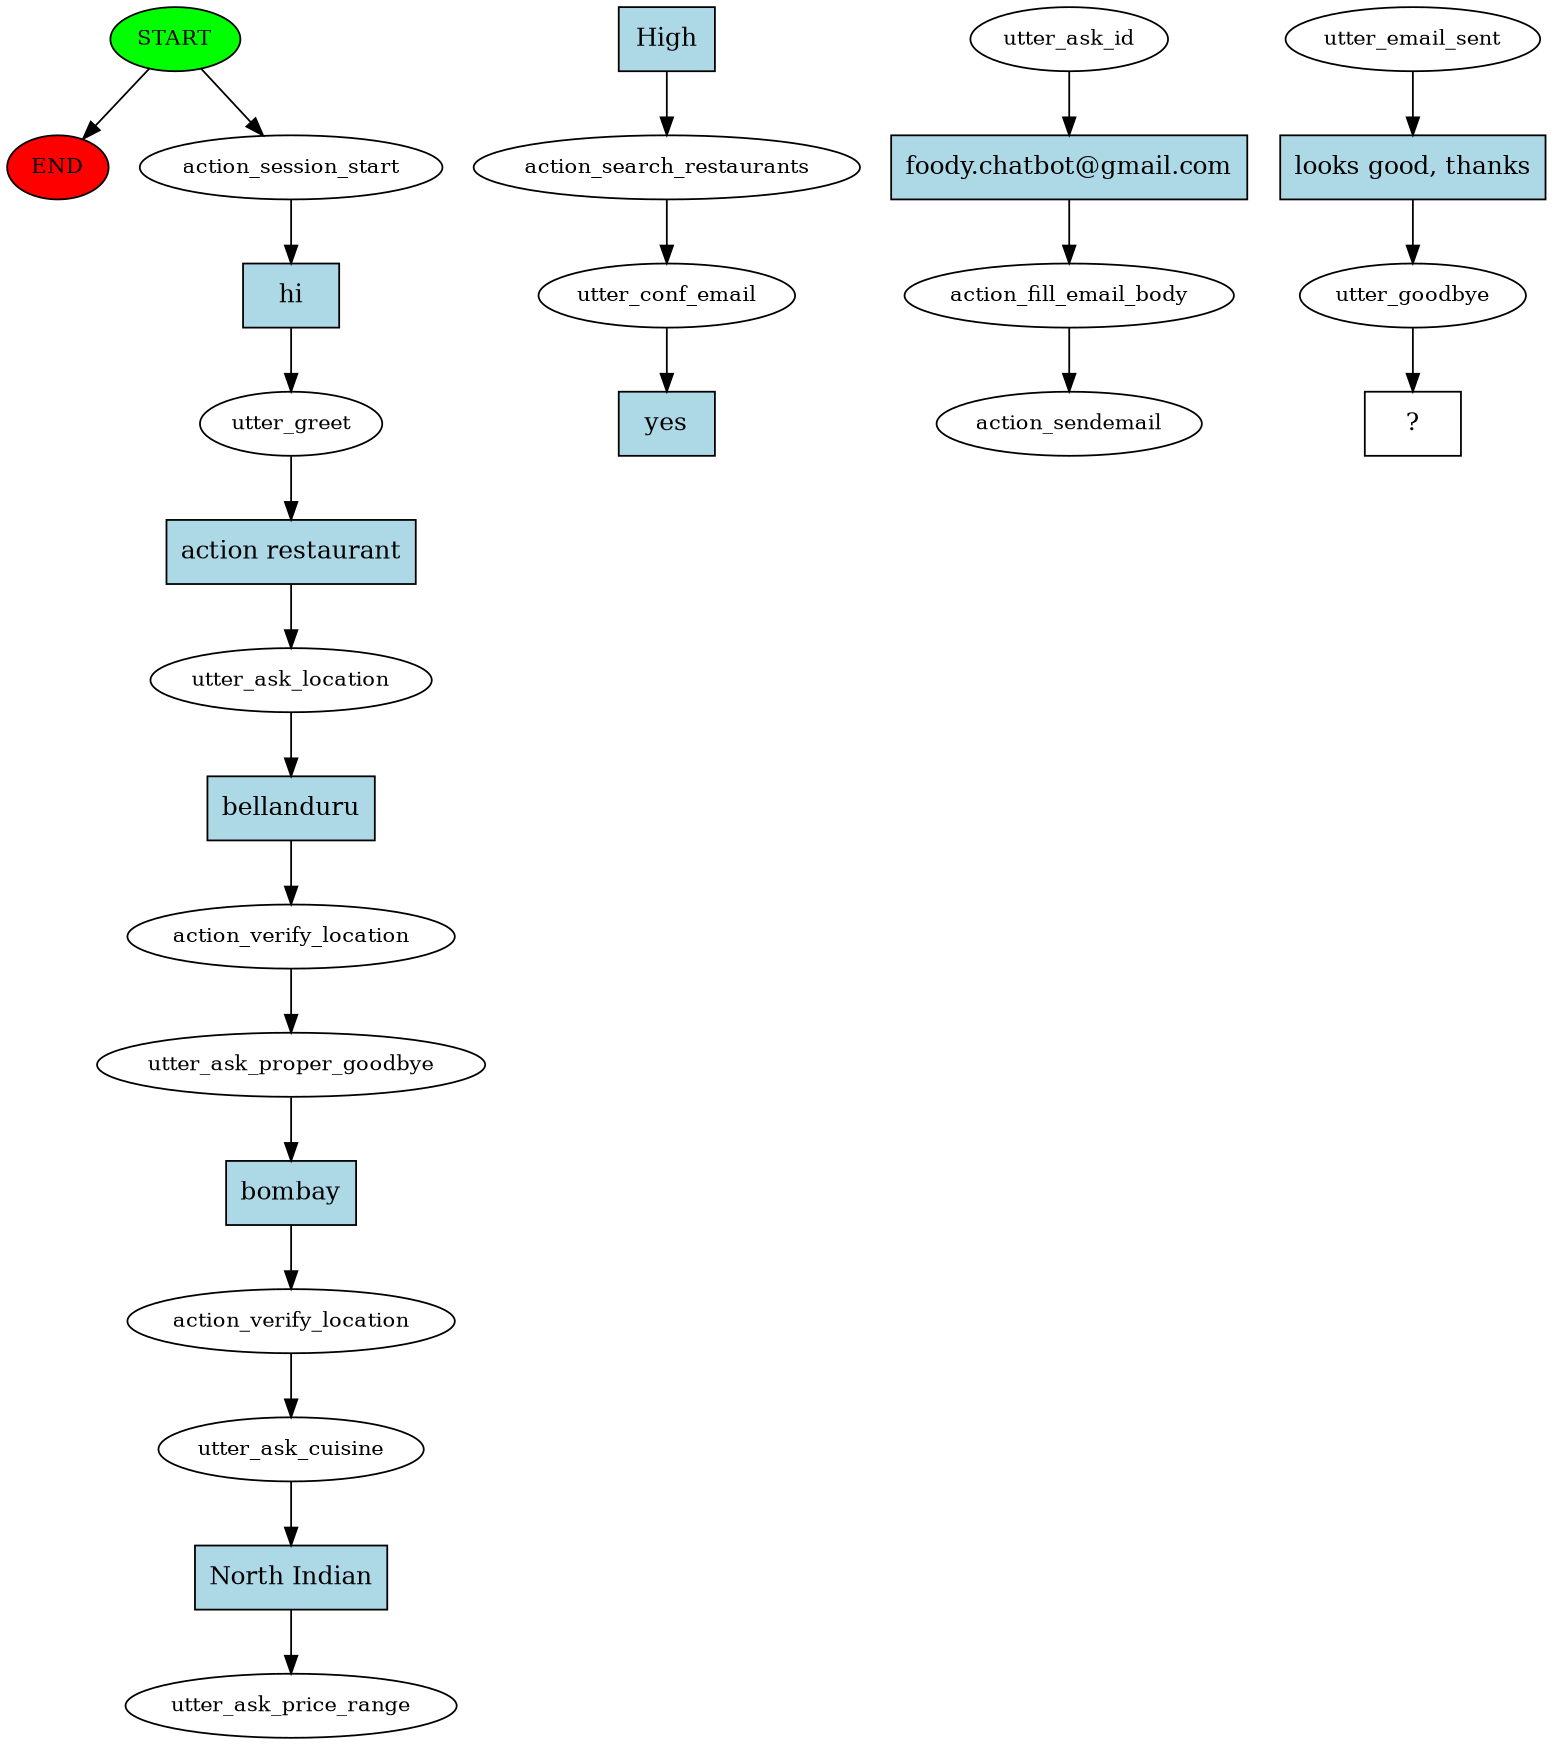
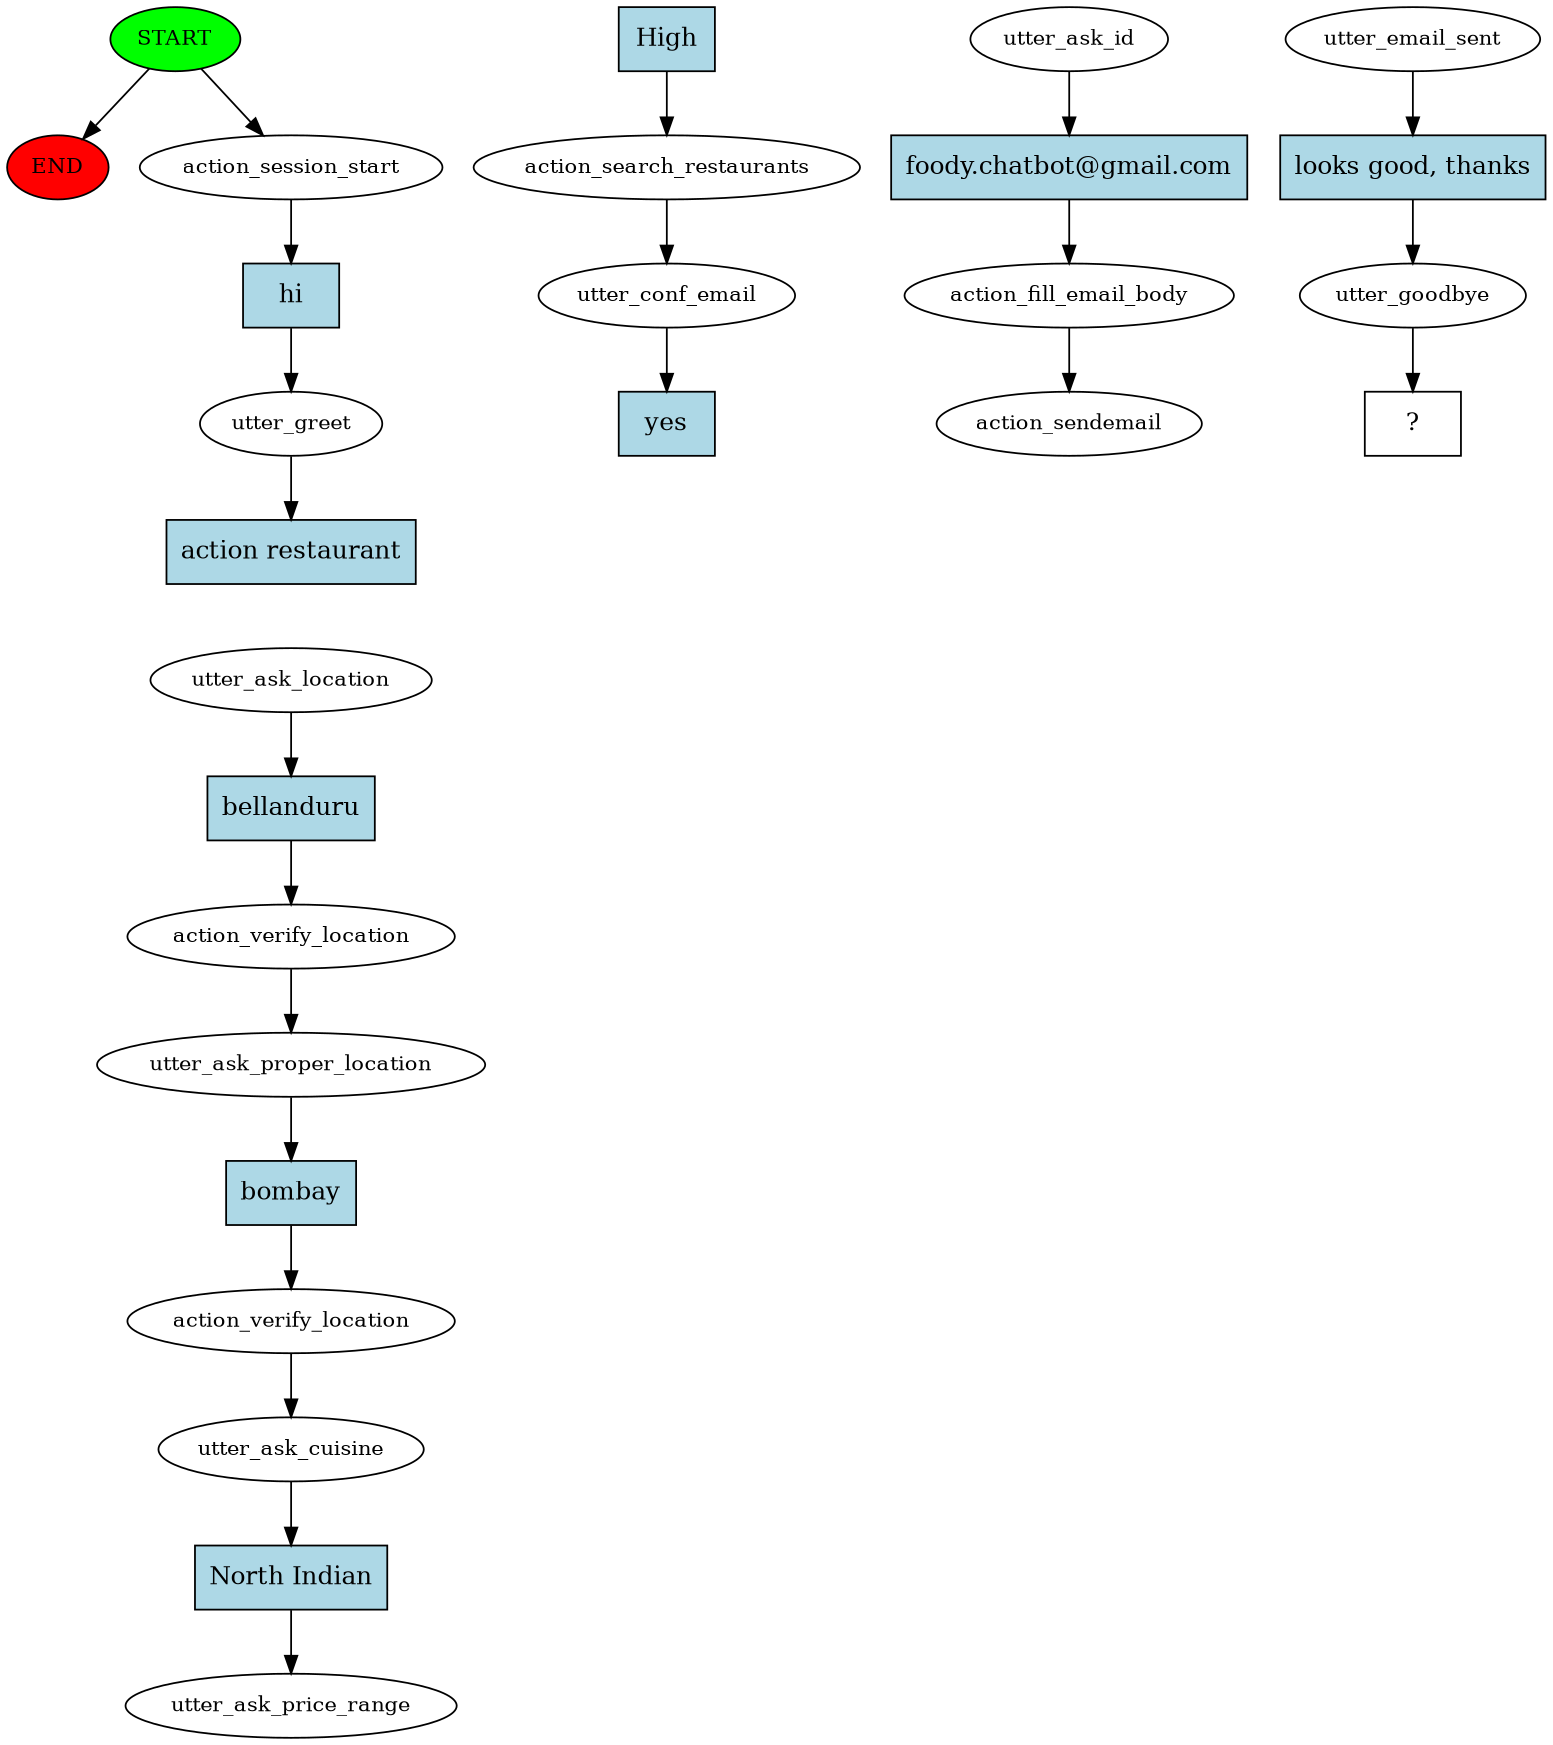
(291, 607) -> none
(291, 1065) -> (291, 1065)
